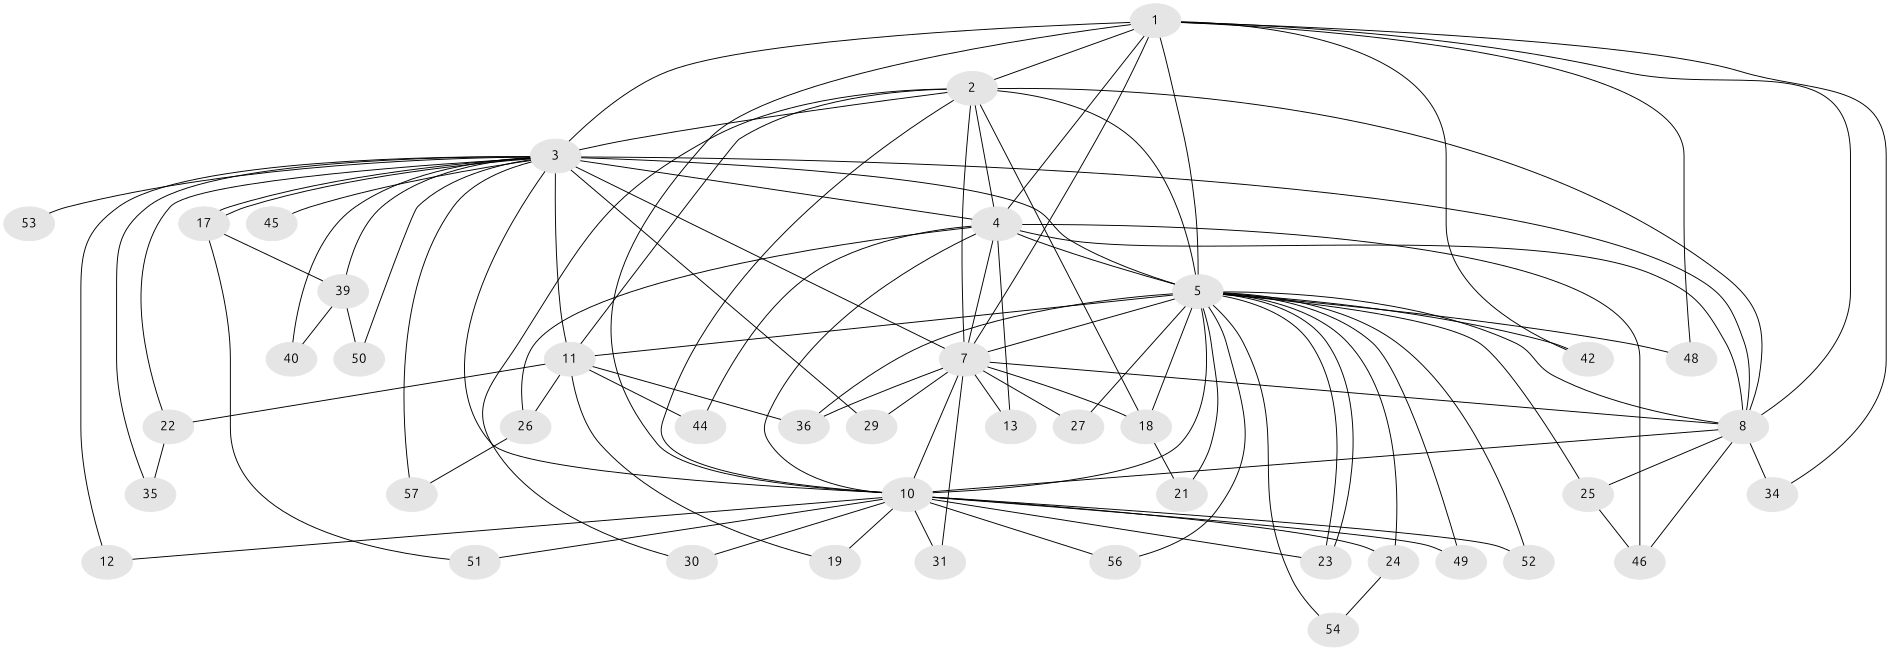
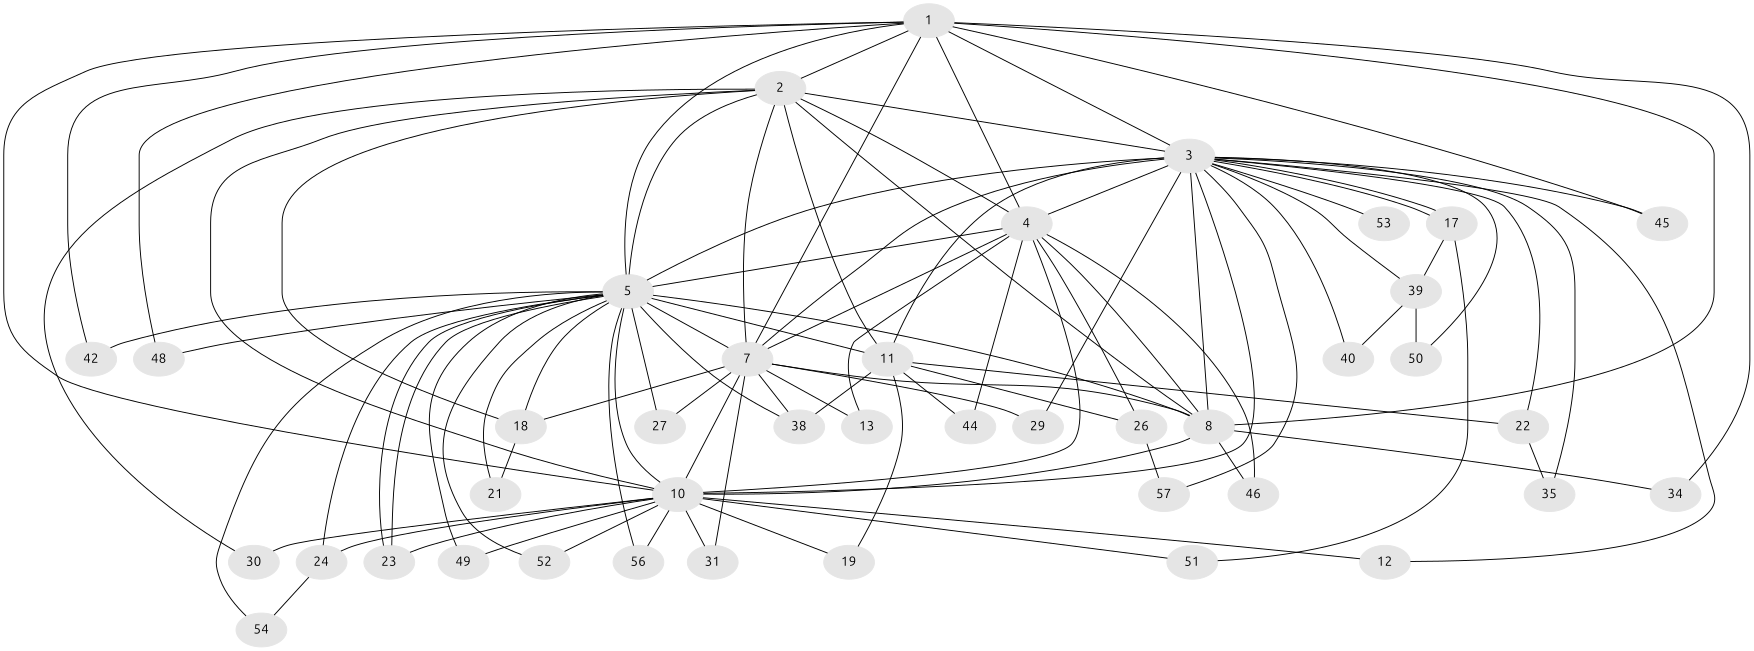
none -> (1300, 111)
(804, 427) -> (799, 427)
(1588, 495) -> none
